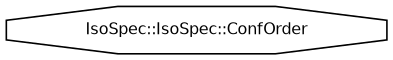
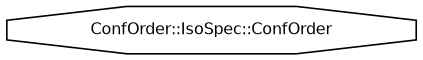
(197, 30) -> (212, 30)
